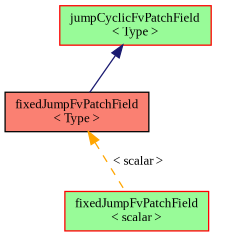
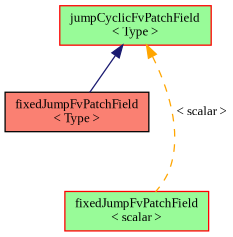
(110, 167) -> (174, 125)
